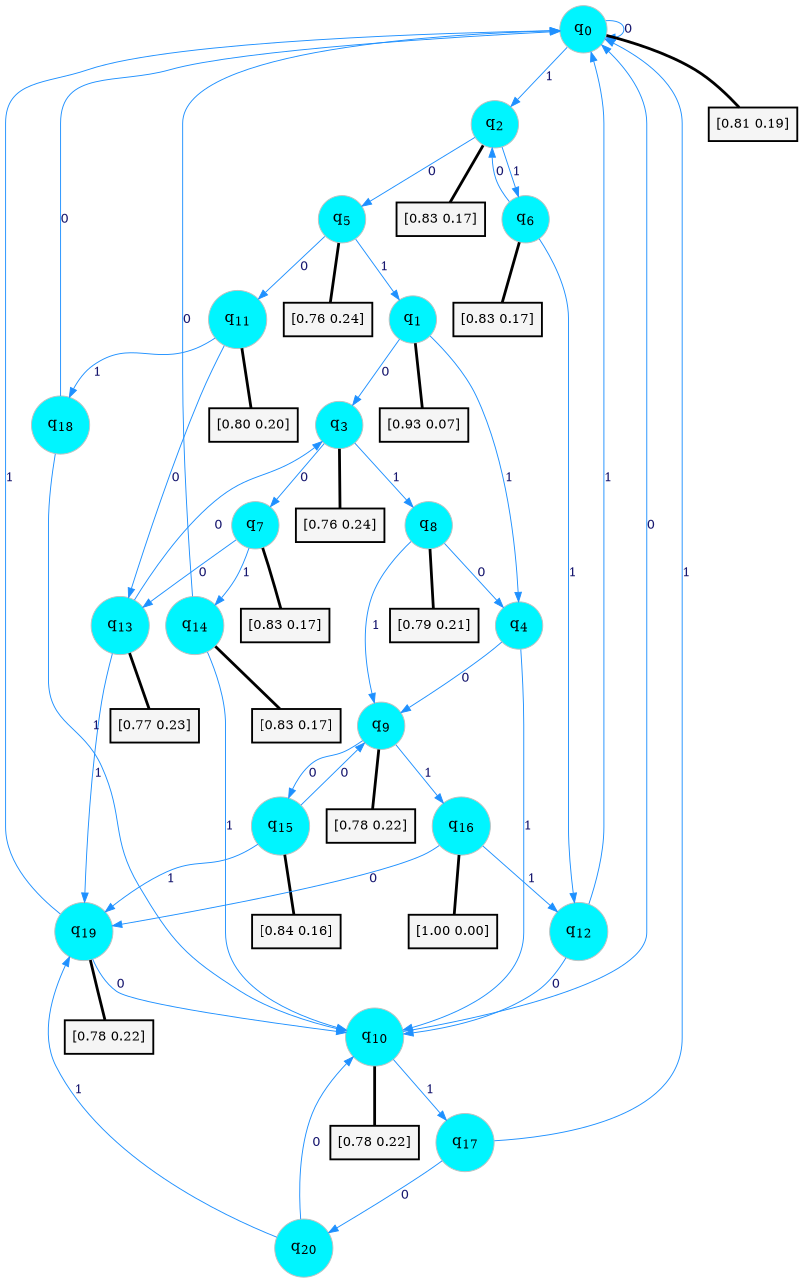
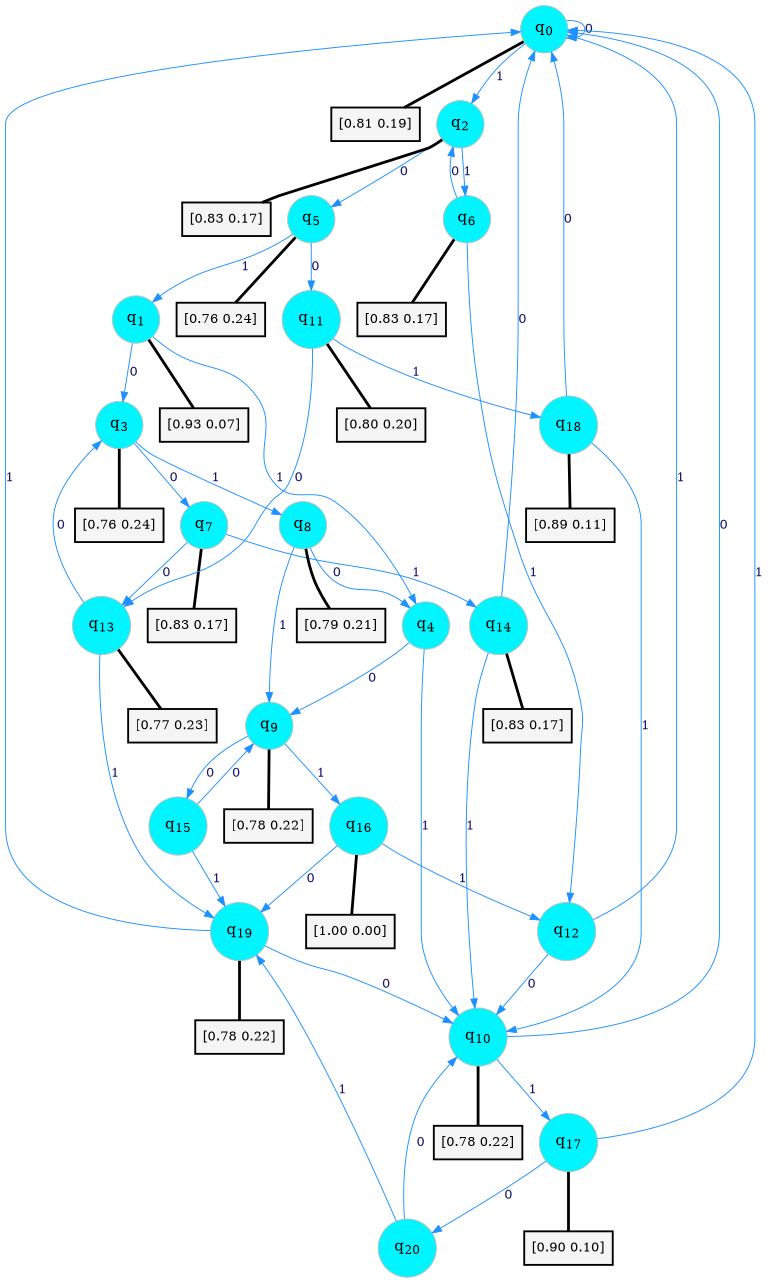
none -> (570, 525)
(296, 932) -> none
none -> (568, 1248)
